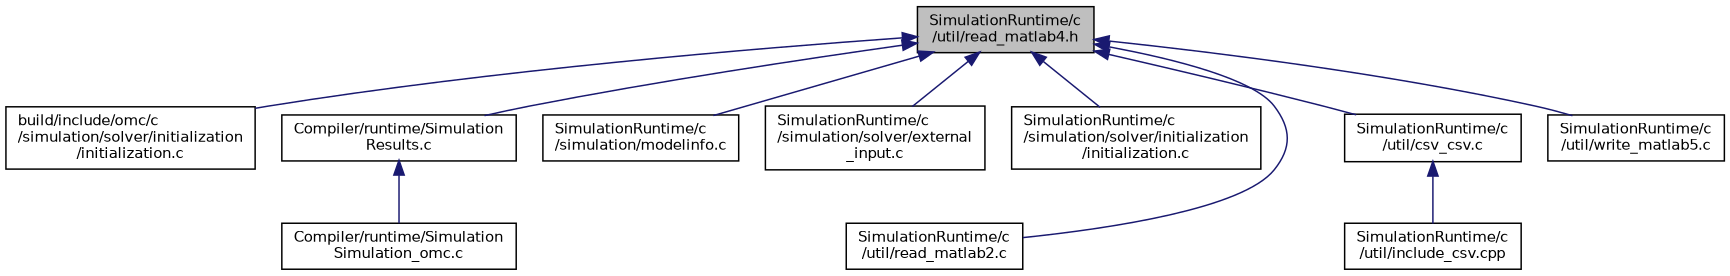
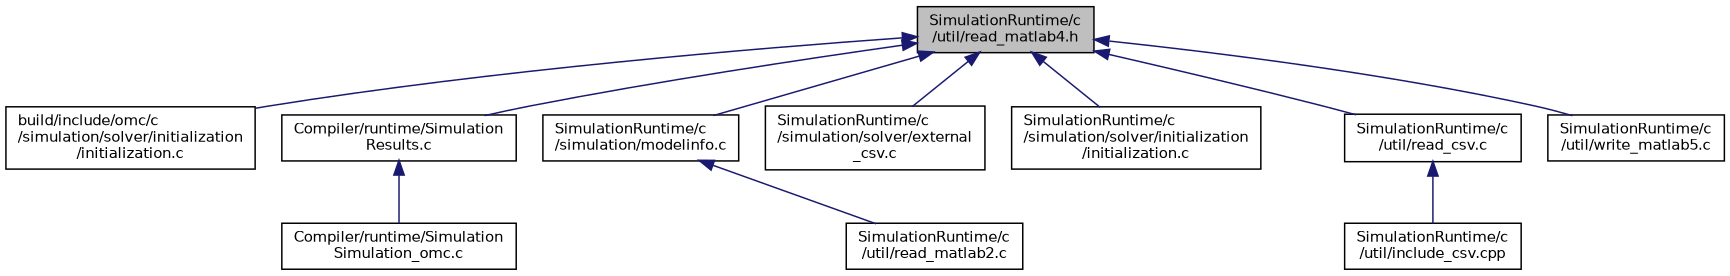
(875, 138) -> (875, 138)
(1433, 138) -> (1433, 138)
(1268, 175) -> (795, 195)
